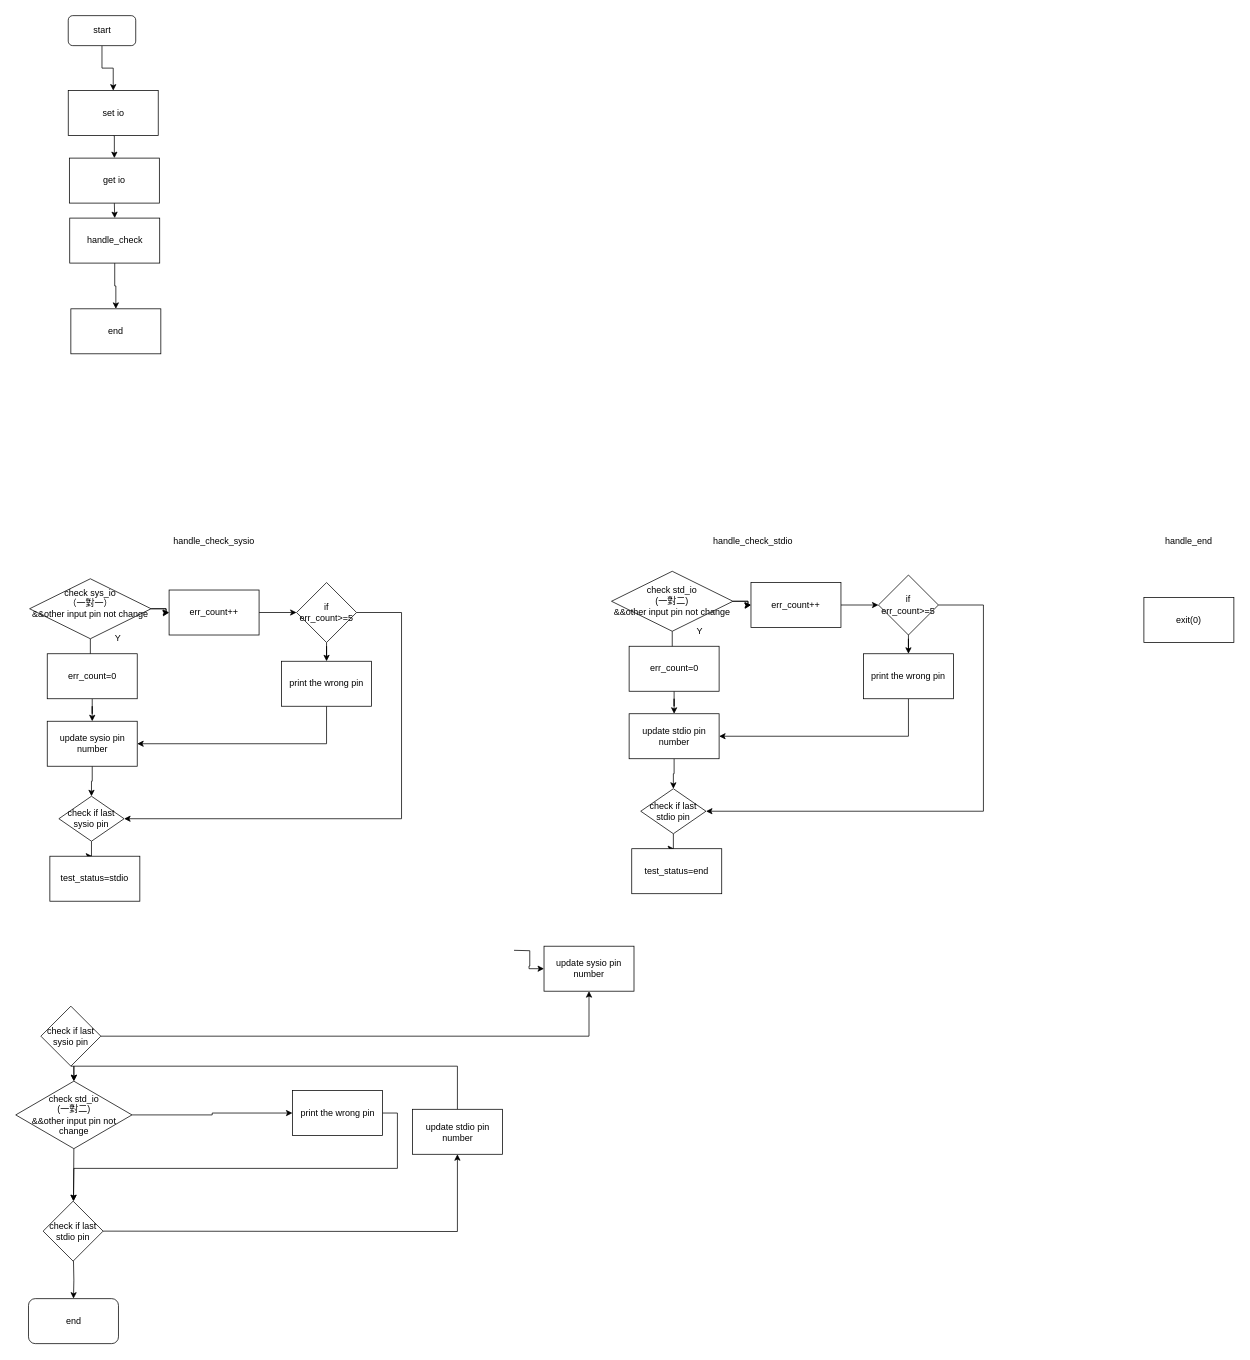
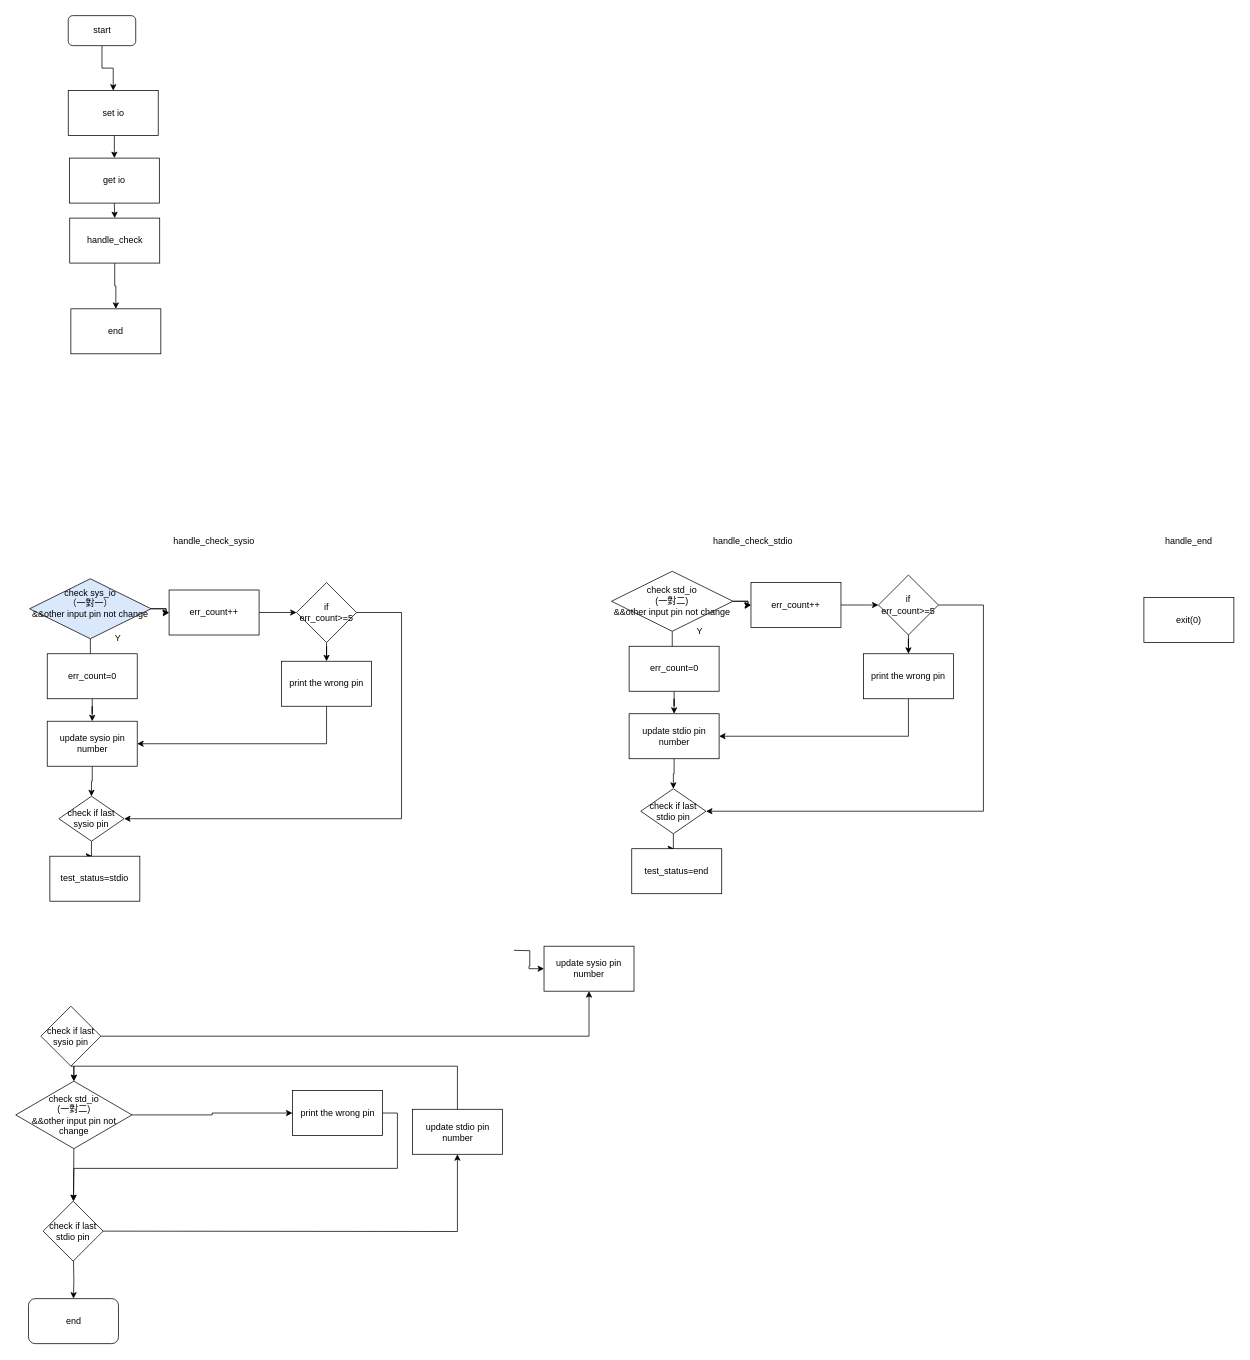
(90, 609) -> (90, 609)
